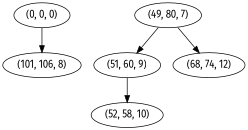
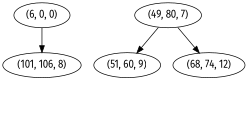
(42, 15) -> (42, 15)
(127, 115) -> none
